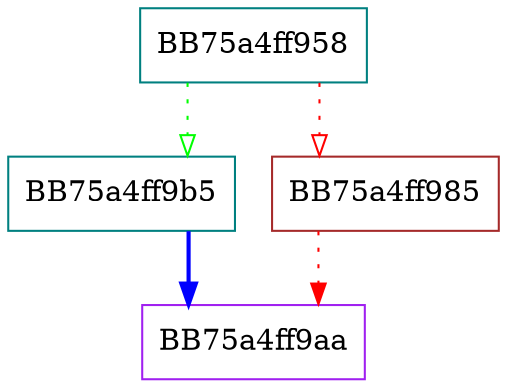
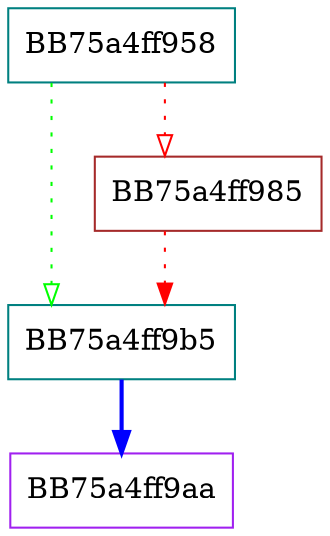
(318, 257) -> (165, 257)
